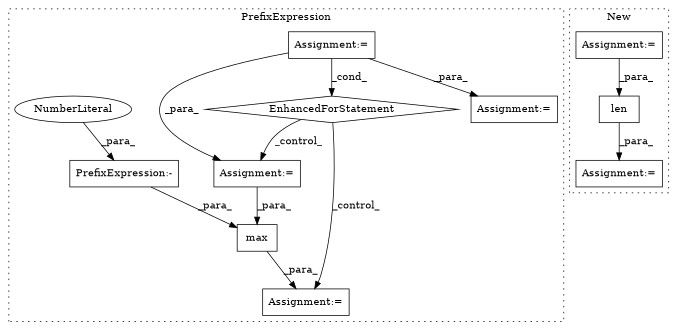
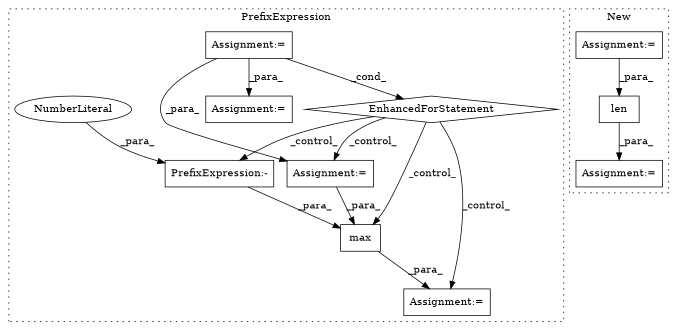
none -> (308, 130)
none -> (404, 172)
